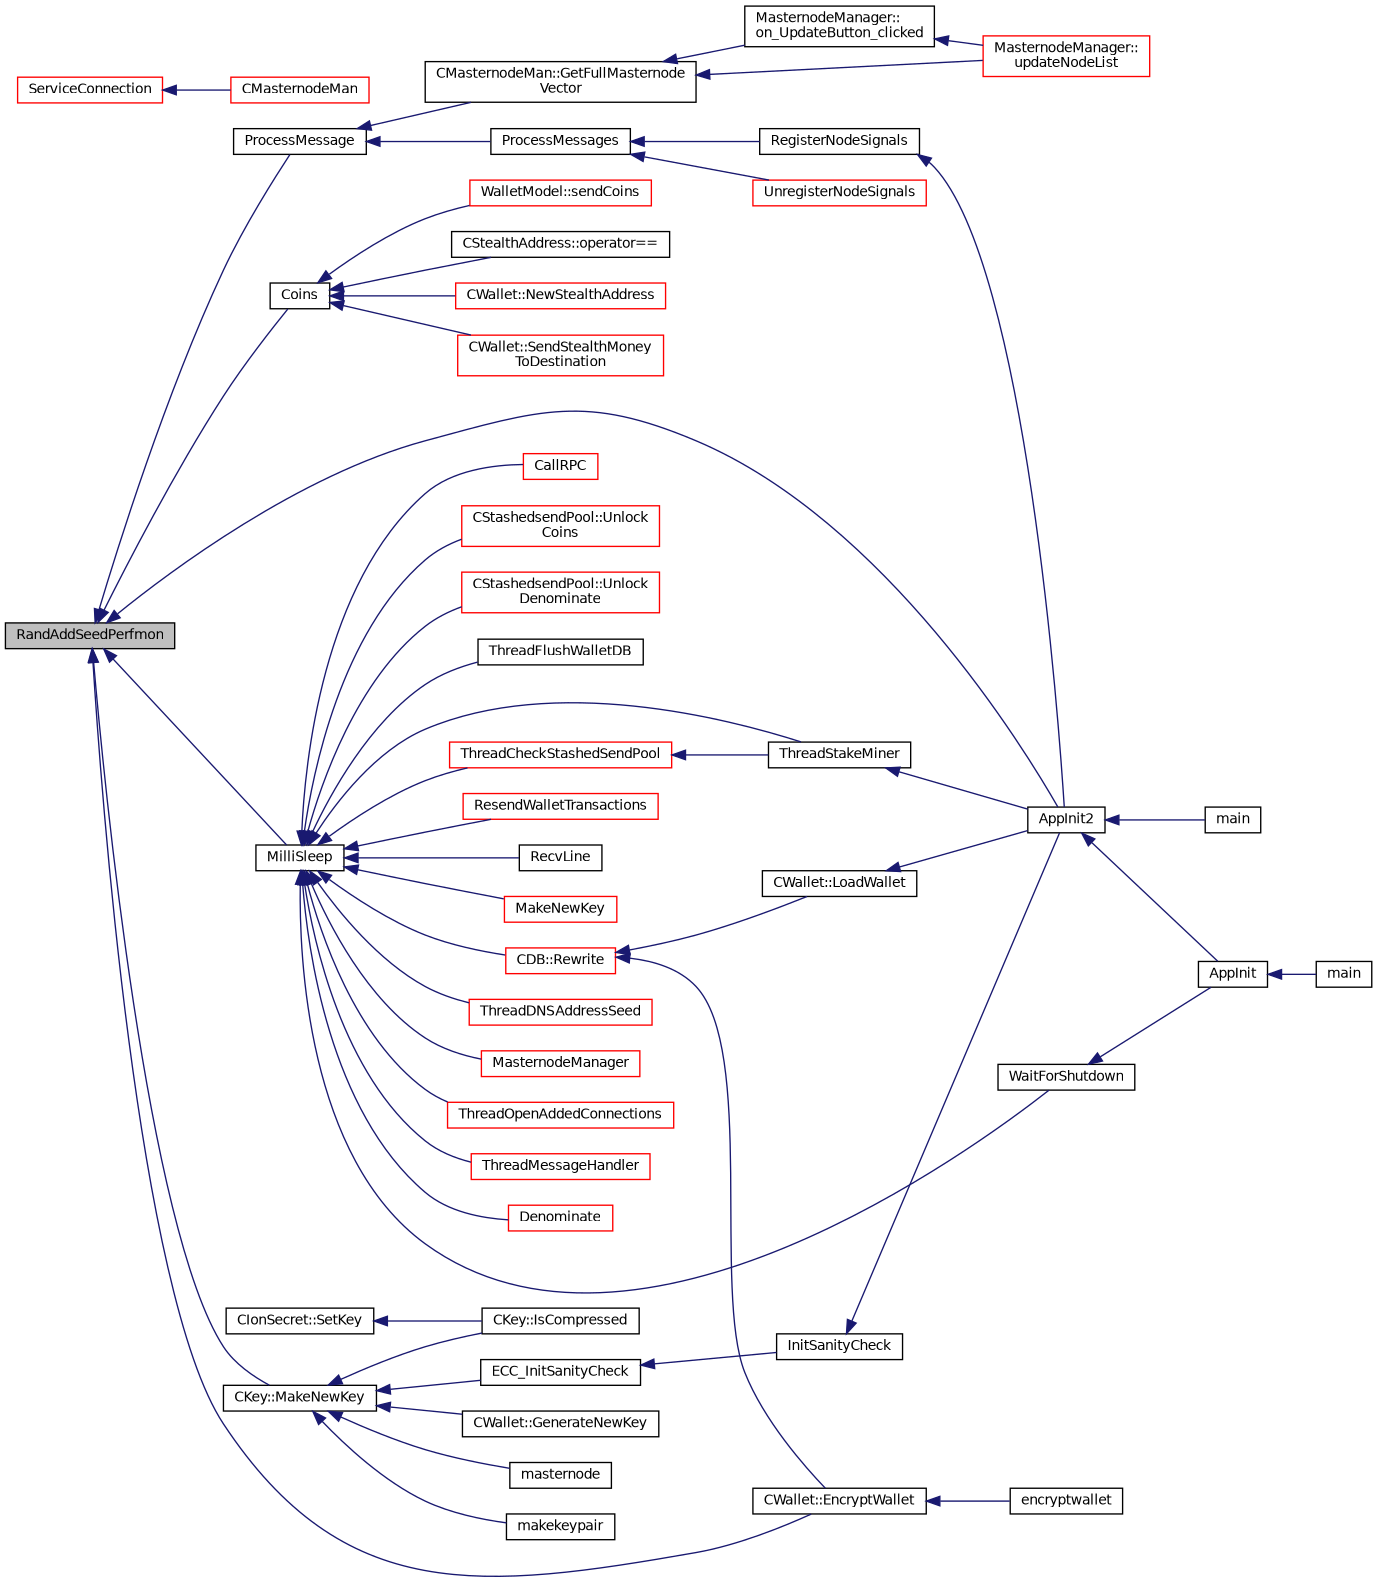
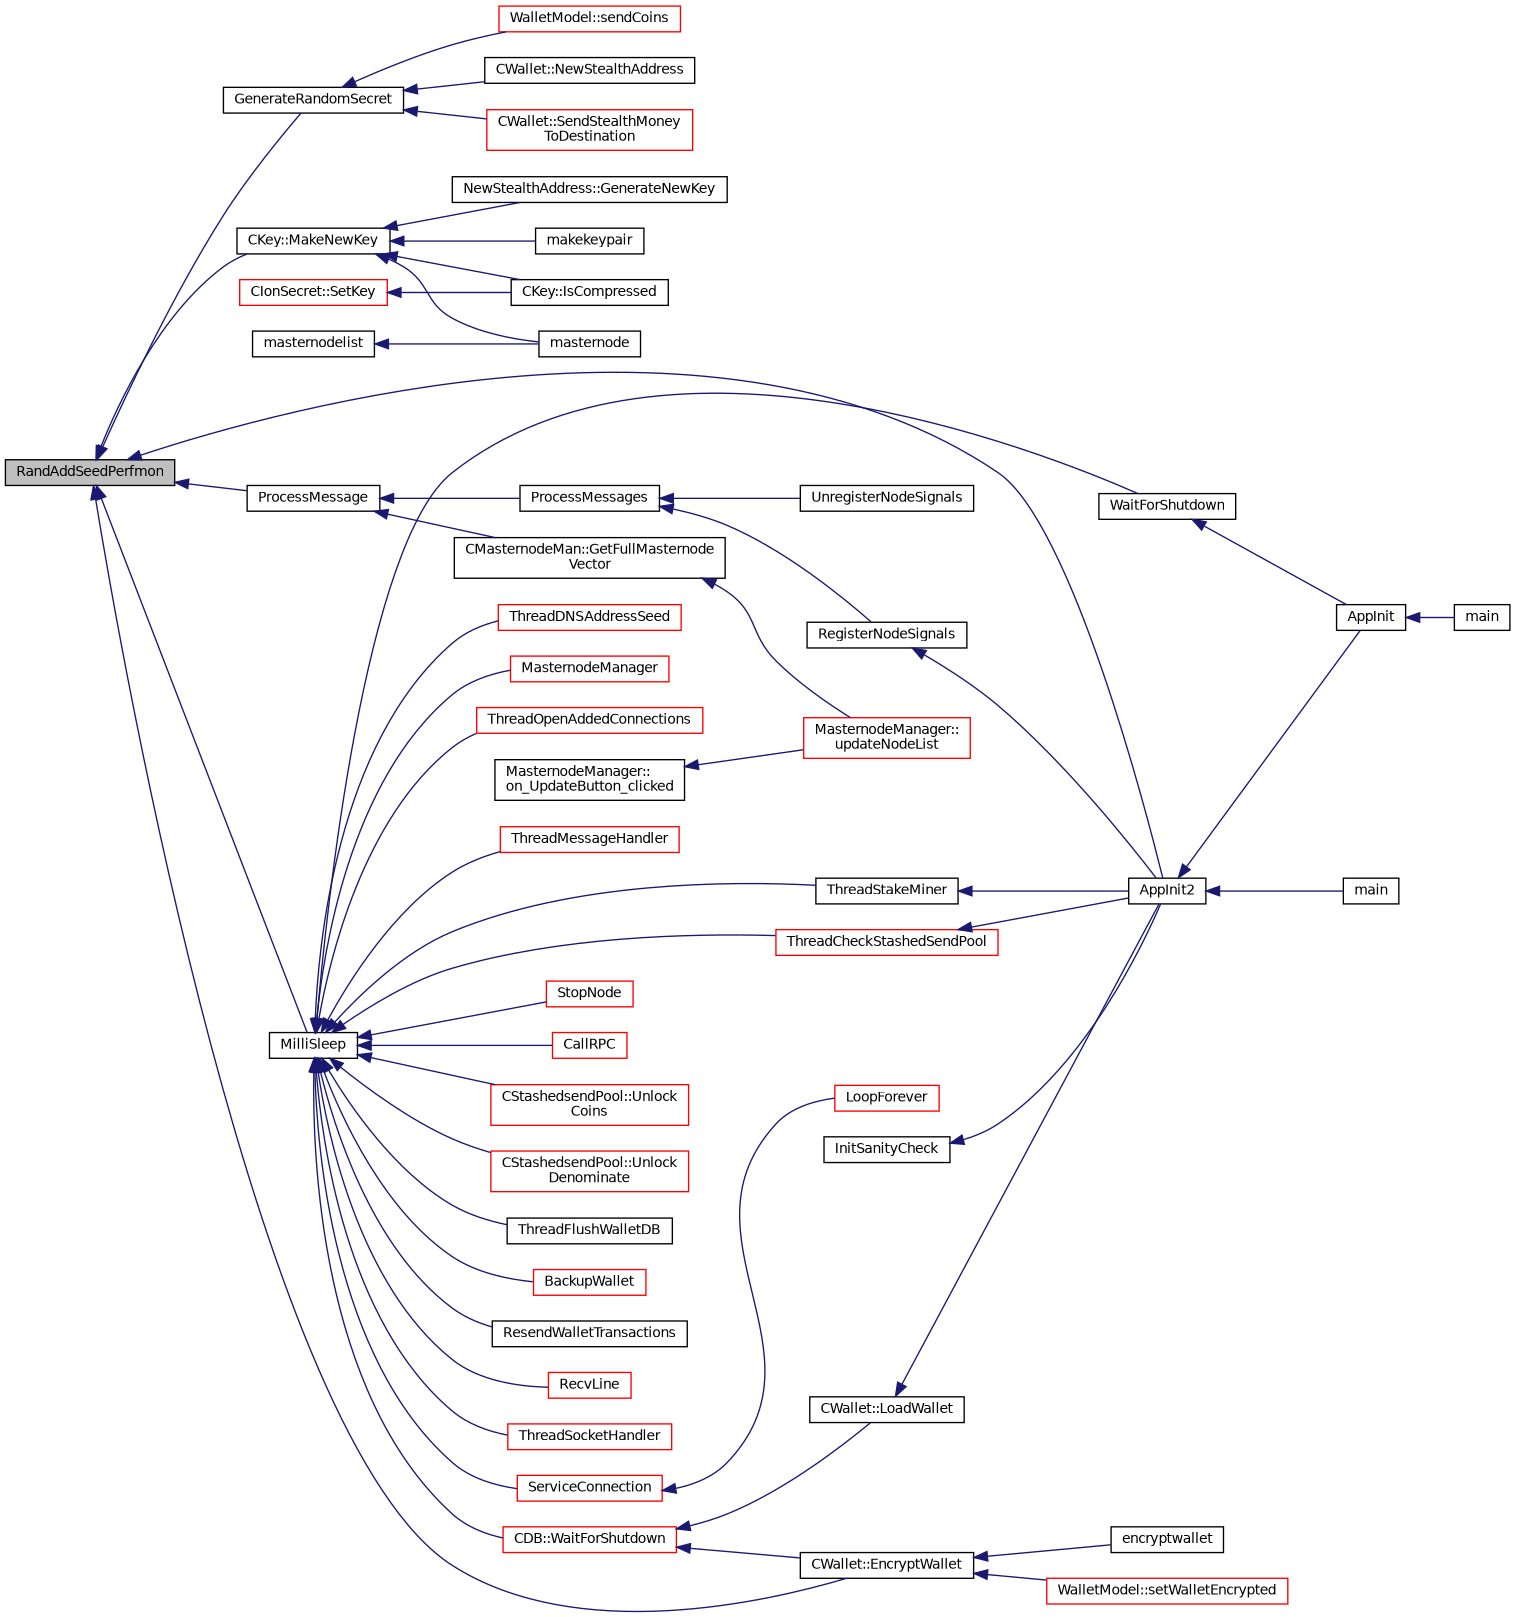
(711, 52) -> none
(300, 90) -> (887, 1098)
(840, 193) -> (887, 498)
(561, 244) -> none
(300, 296) -> (313, 100)
(561, 296) -> (590, 70)
none -> (313, 344)
(727, 755) -> (1050, 913)
(561, 806) -> (590, 1334)
(561, 858) -> (590, 1385)
(561, 909) -> (590, 1437)
(561, 961) -> (590, 1540)
(561, 1218) -> (590, 994)
none -> (590, 1282)
none -> (358, 1315)
(300, 1321) -> (313, 293)
(561, 1372) -> none
(561, 1424) -> (590, 190)
none -> (1167, 1591)
